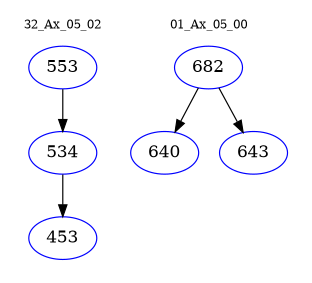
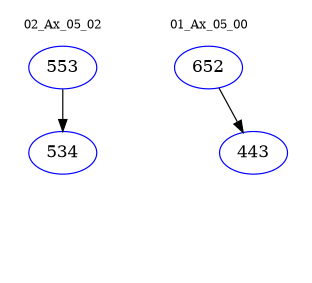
(63, 25) -> (63, 25)
(209, 68) -> (209, 68)
(165, 153) -> none
(254, 153) -> (254, 153)
(63, 238) -> none
